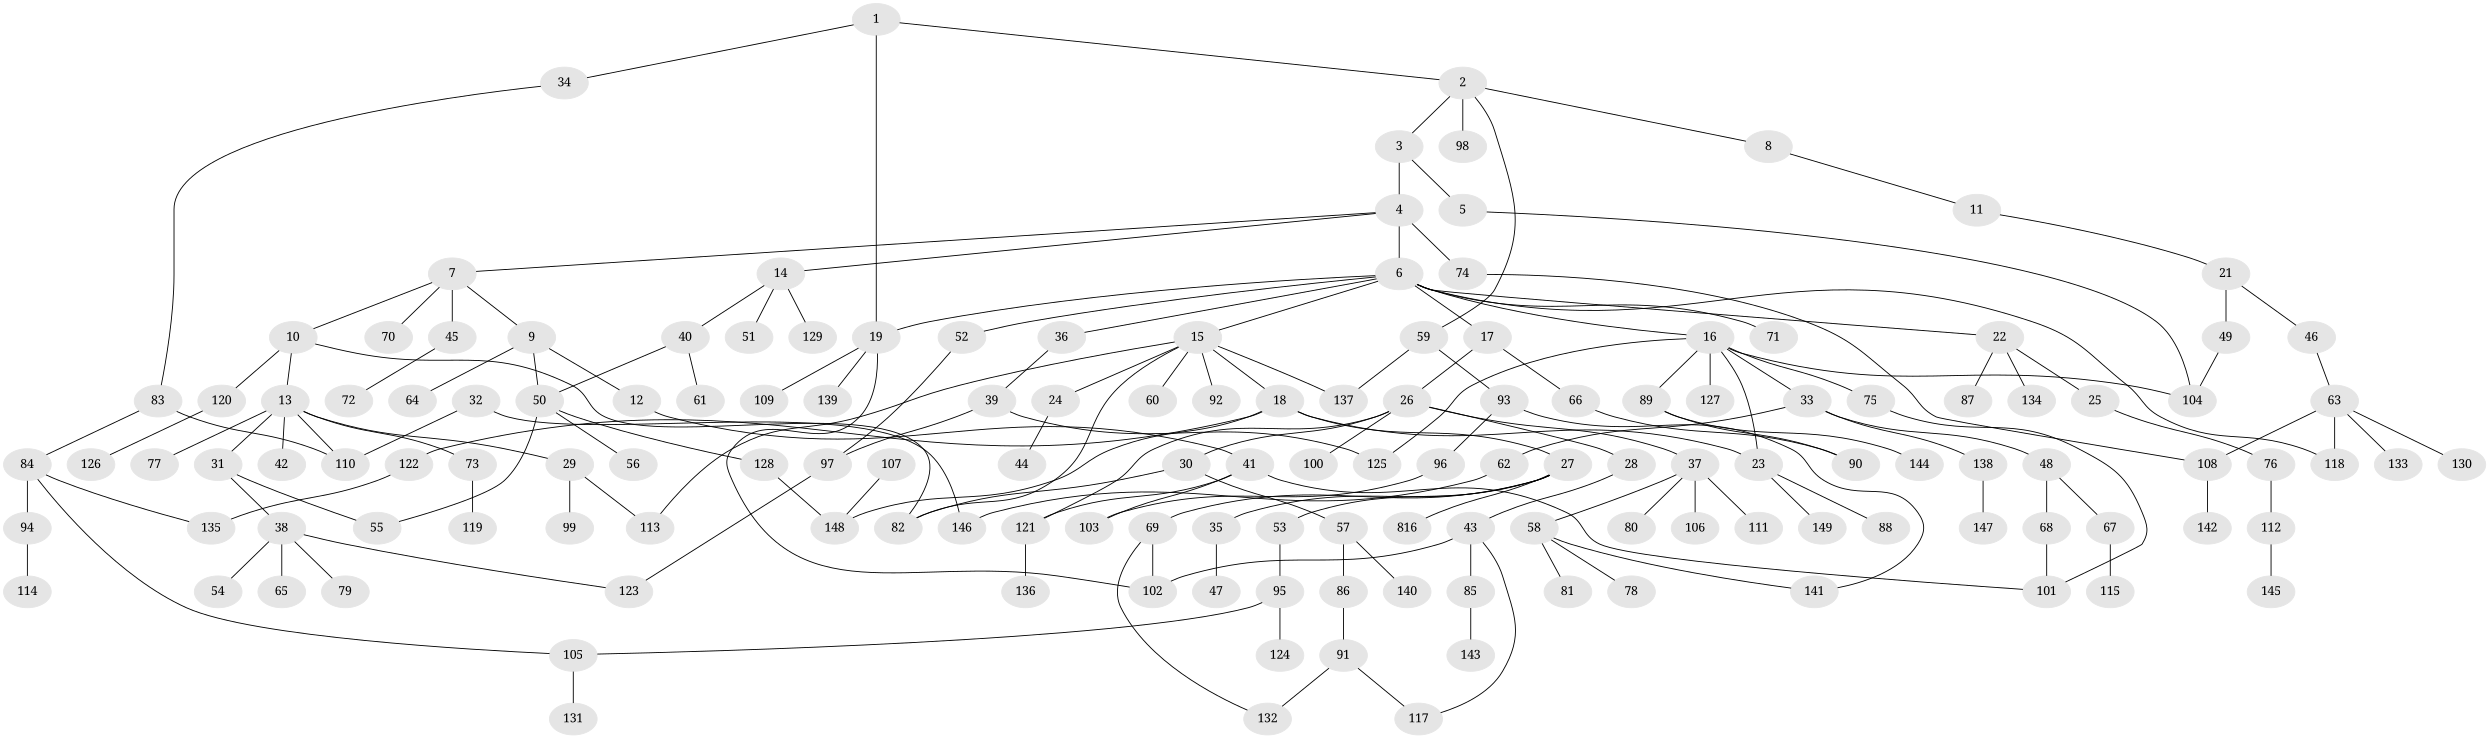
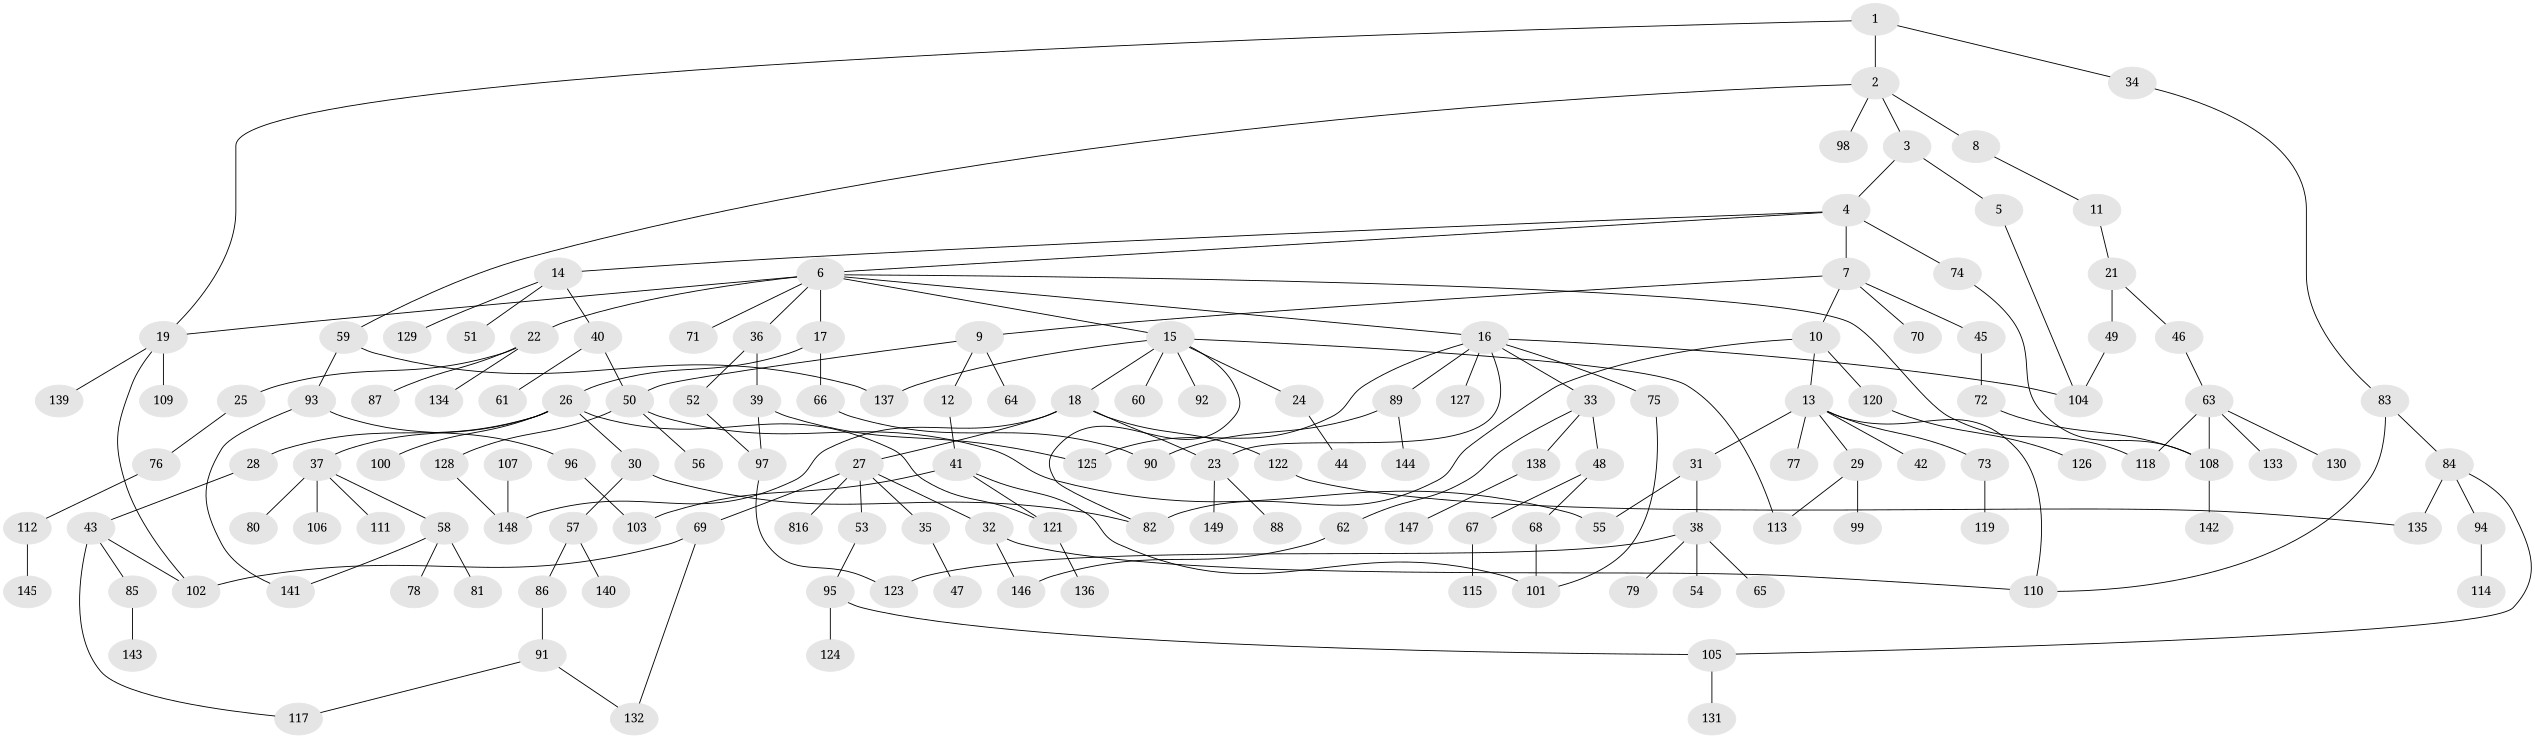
(1179, 299) -> (735, 360)
none -> (2096, 432)
none -> (924, 496)
